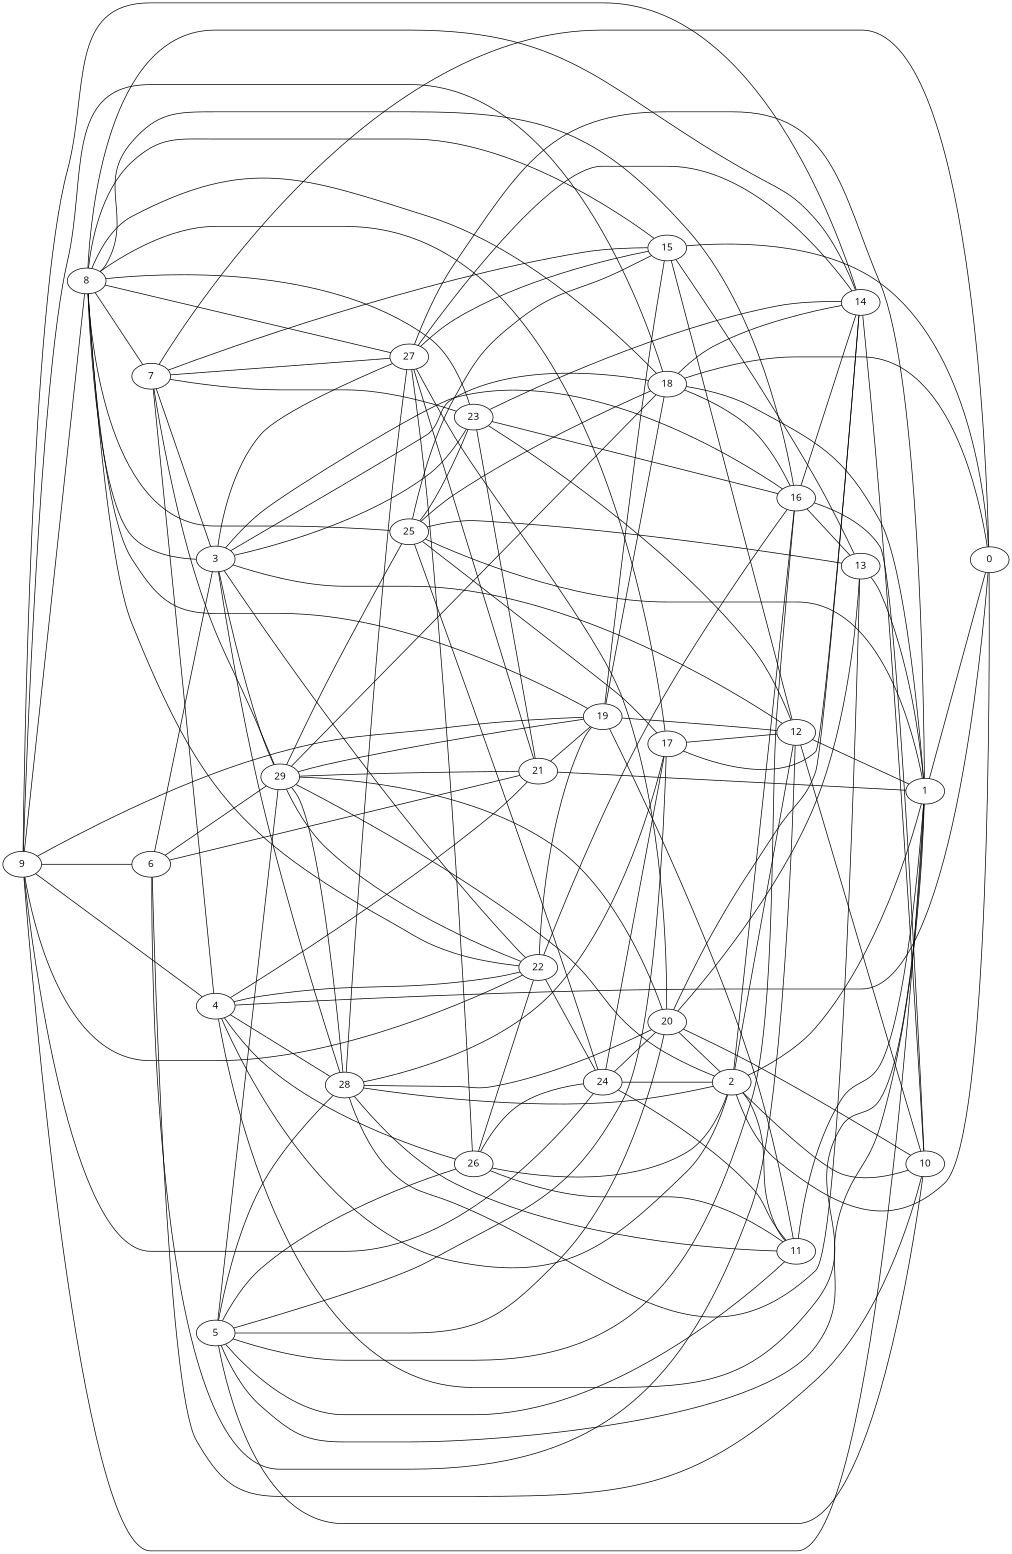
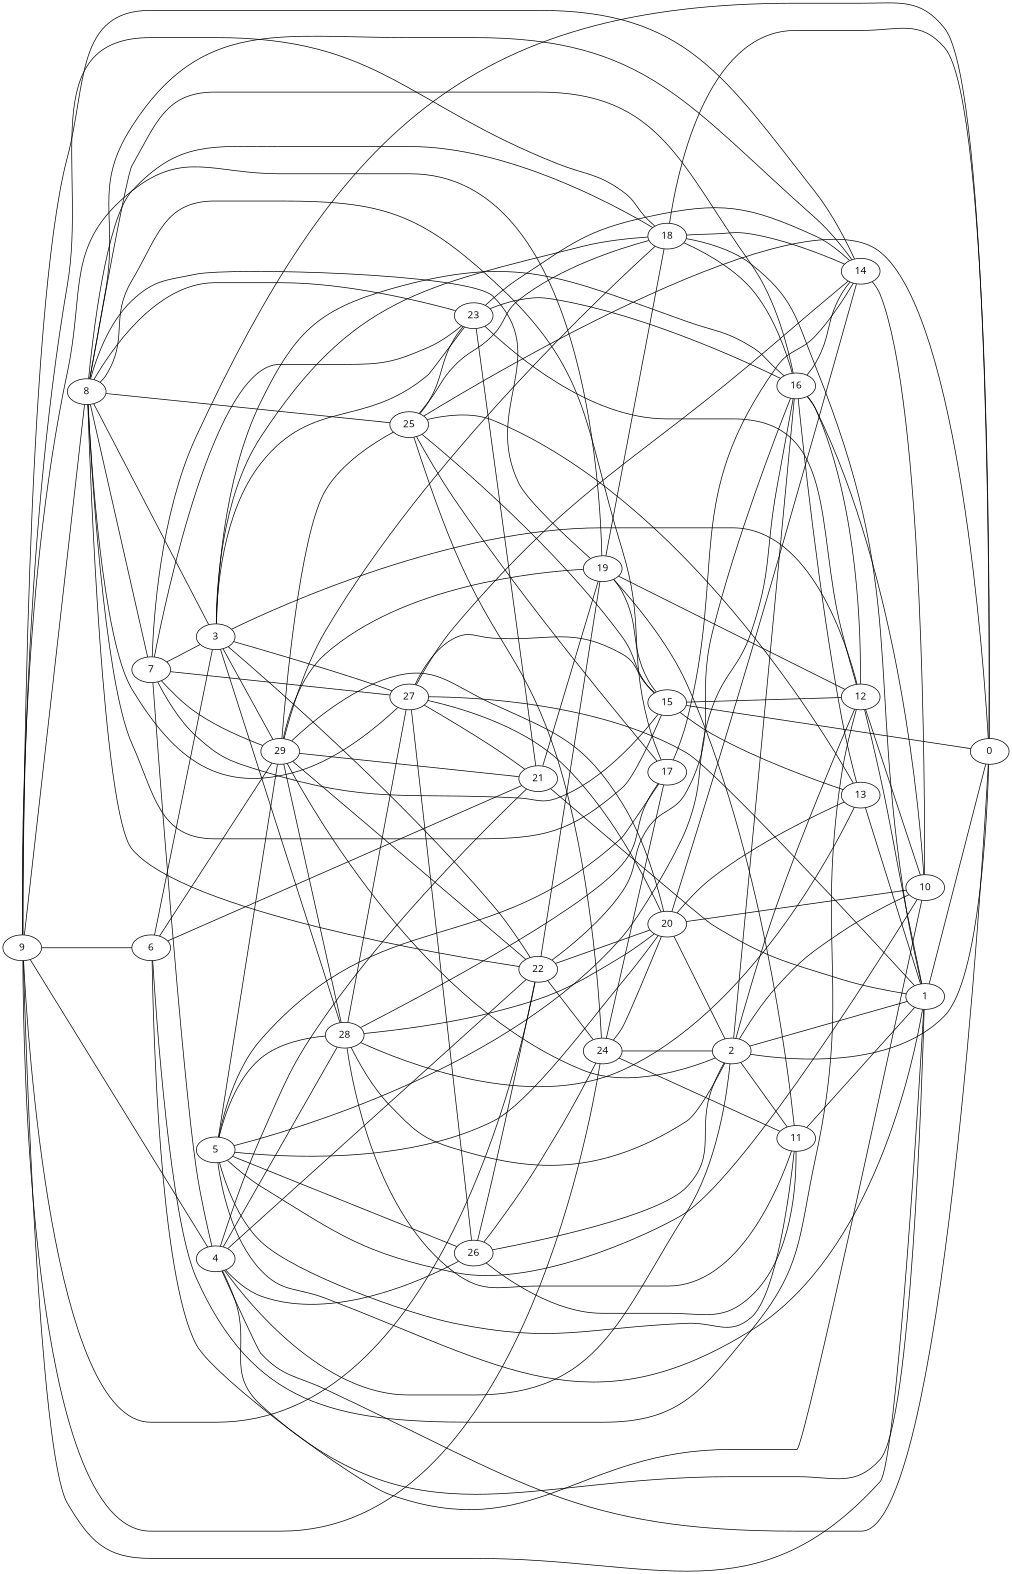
(738, 602) -> (882, 255)
(732, 738) -> (850, 537)
none -> (603, 947)
